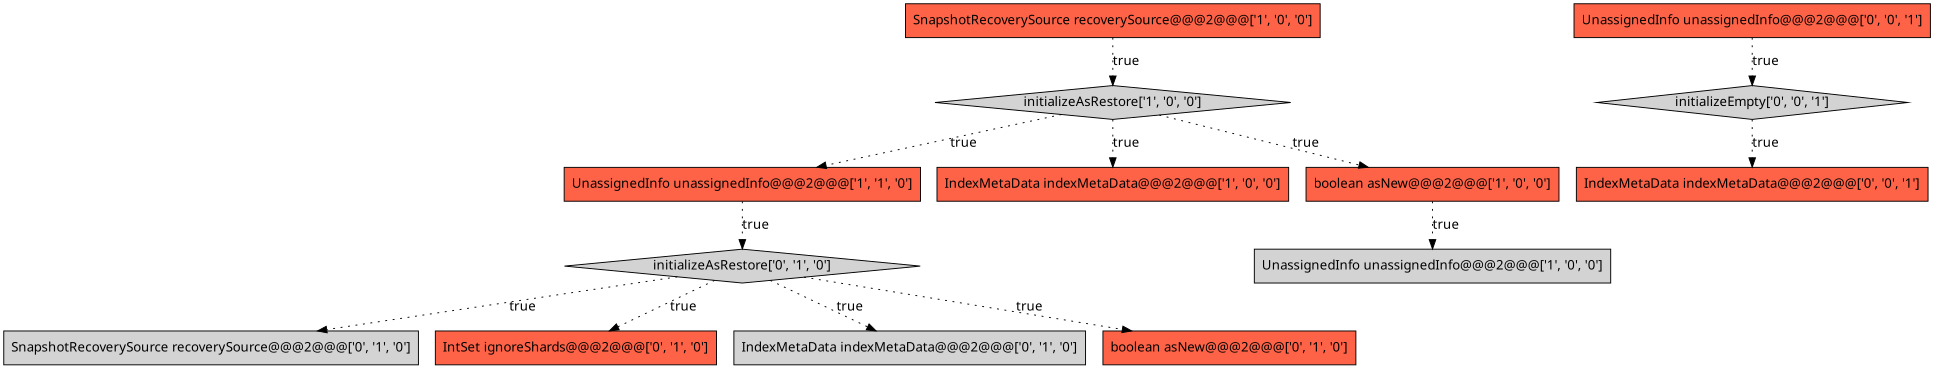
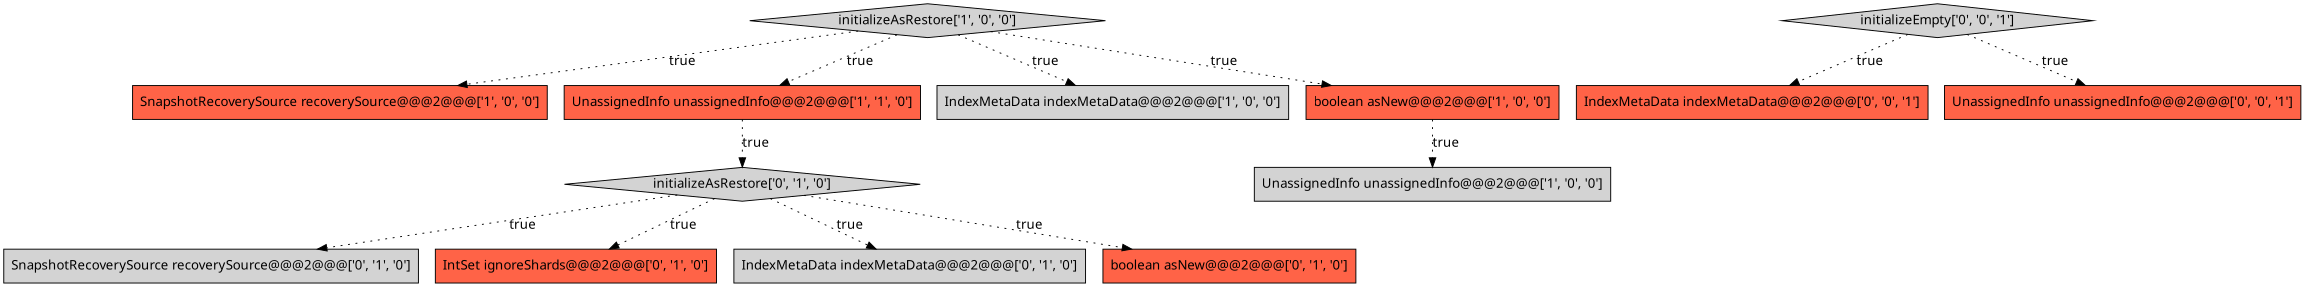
(1113, 57) -> (663, 58)
(1752, 57) -> (2022, 58)
(1113, 184) -> (1113, 102)
